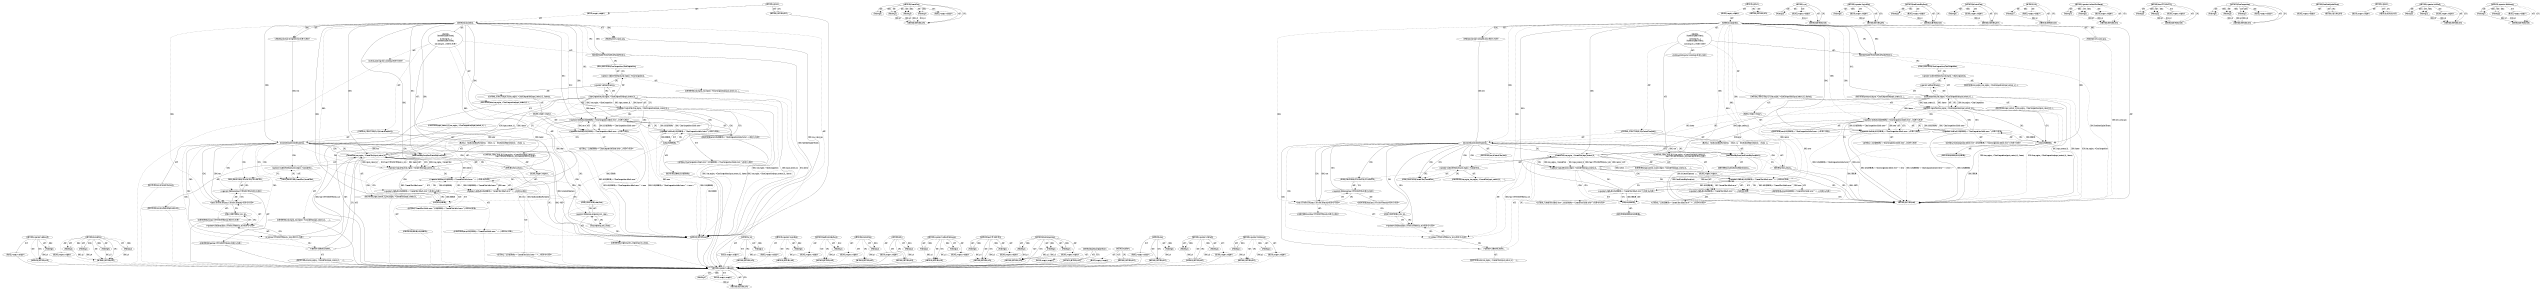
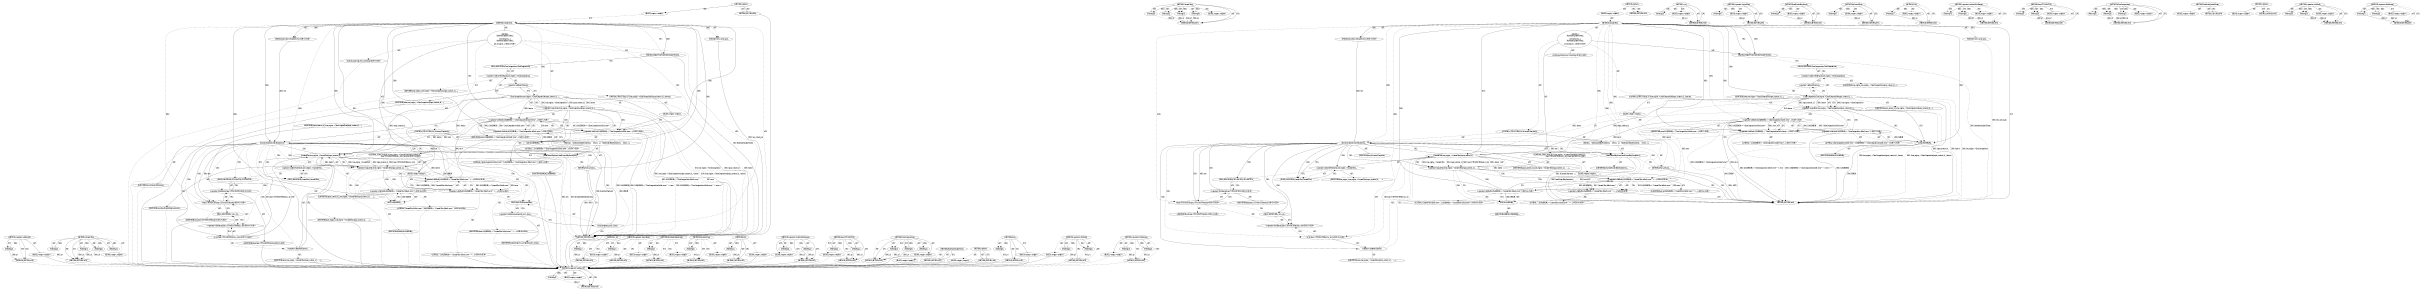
(593, 221) -> (566, 215)
